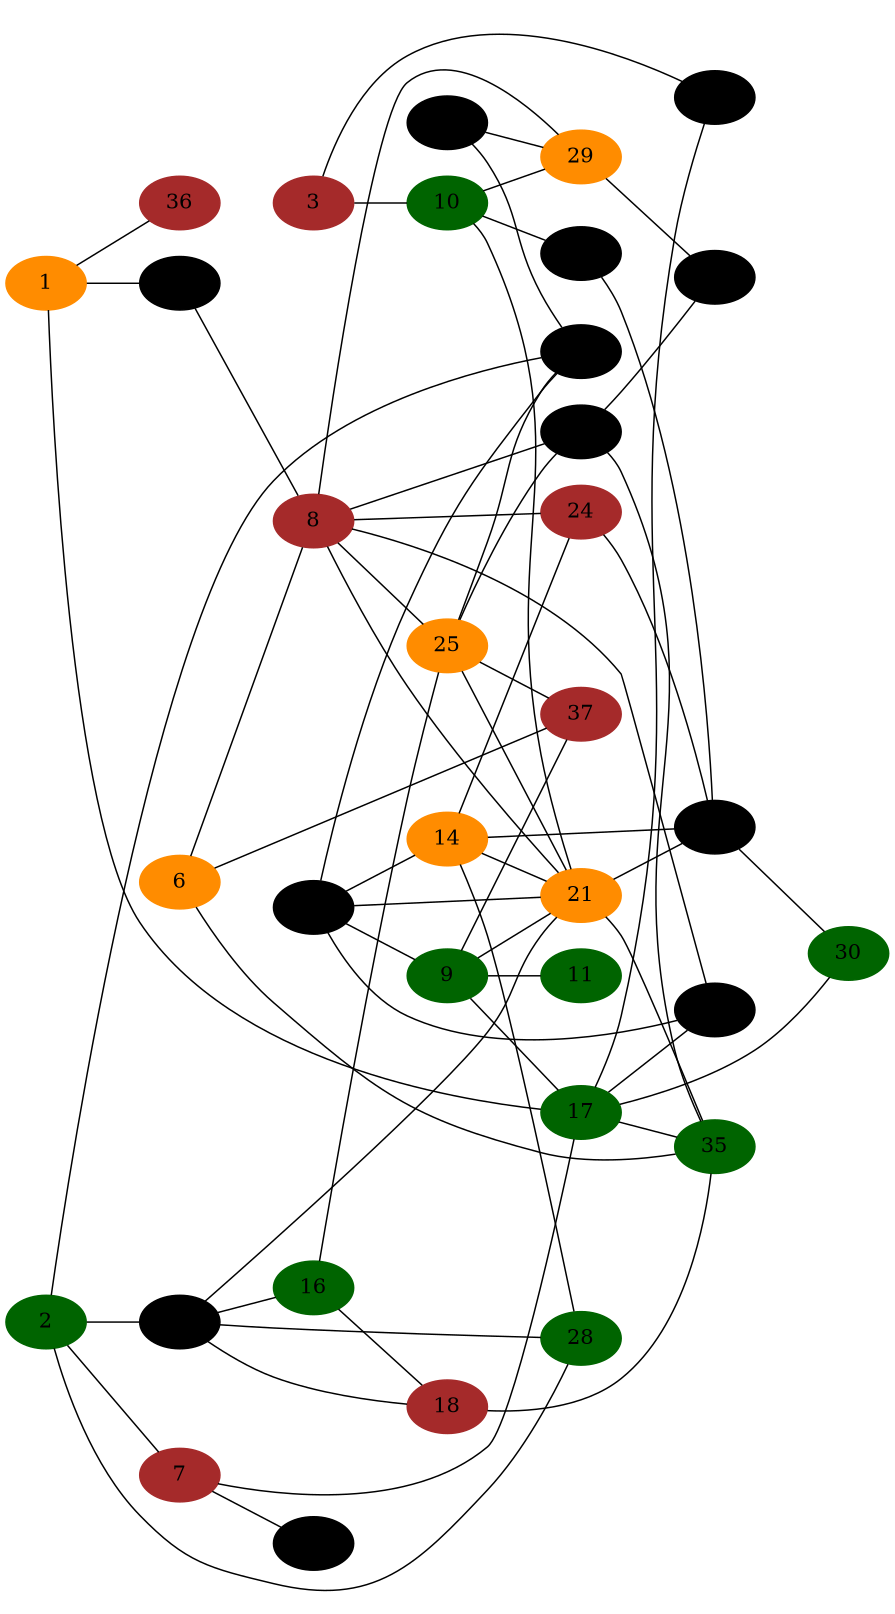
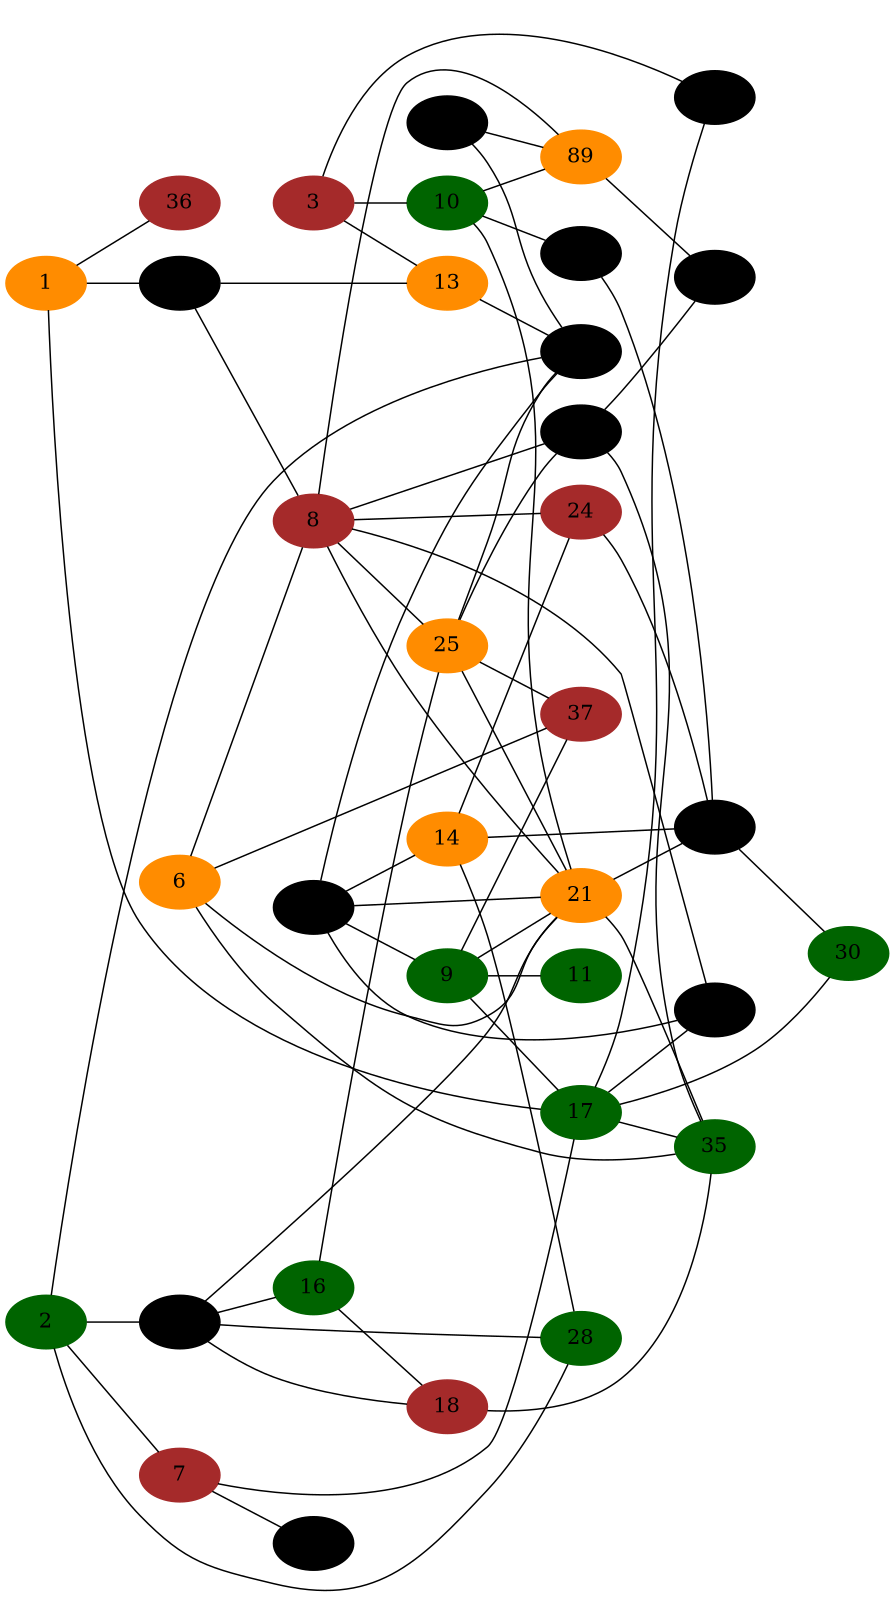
(581, 157) -> (581, 157)
none -> (447, 283)
(514, 867) -> (353, 997)
